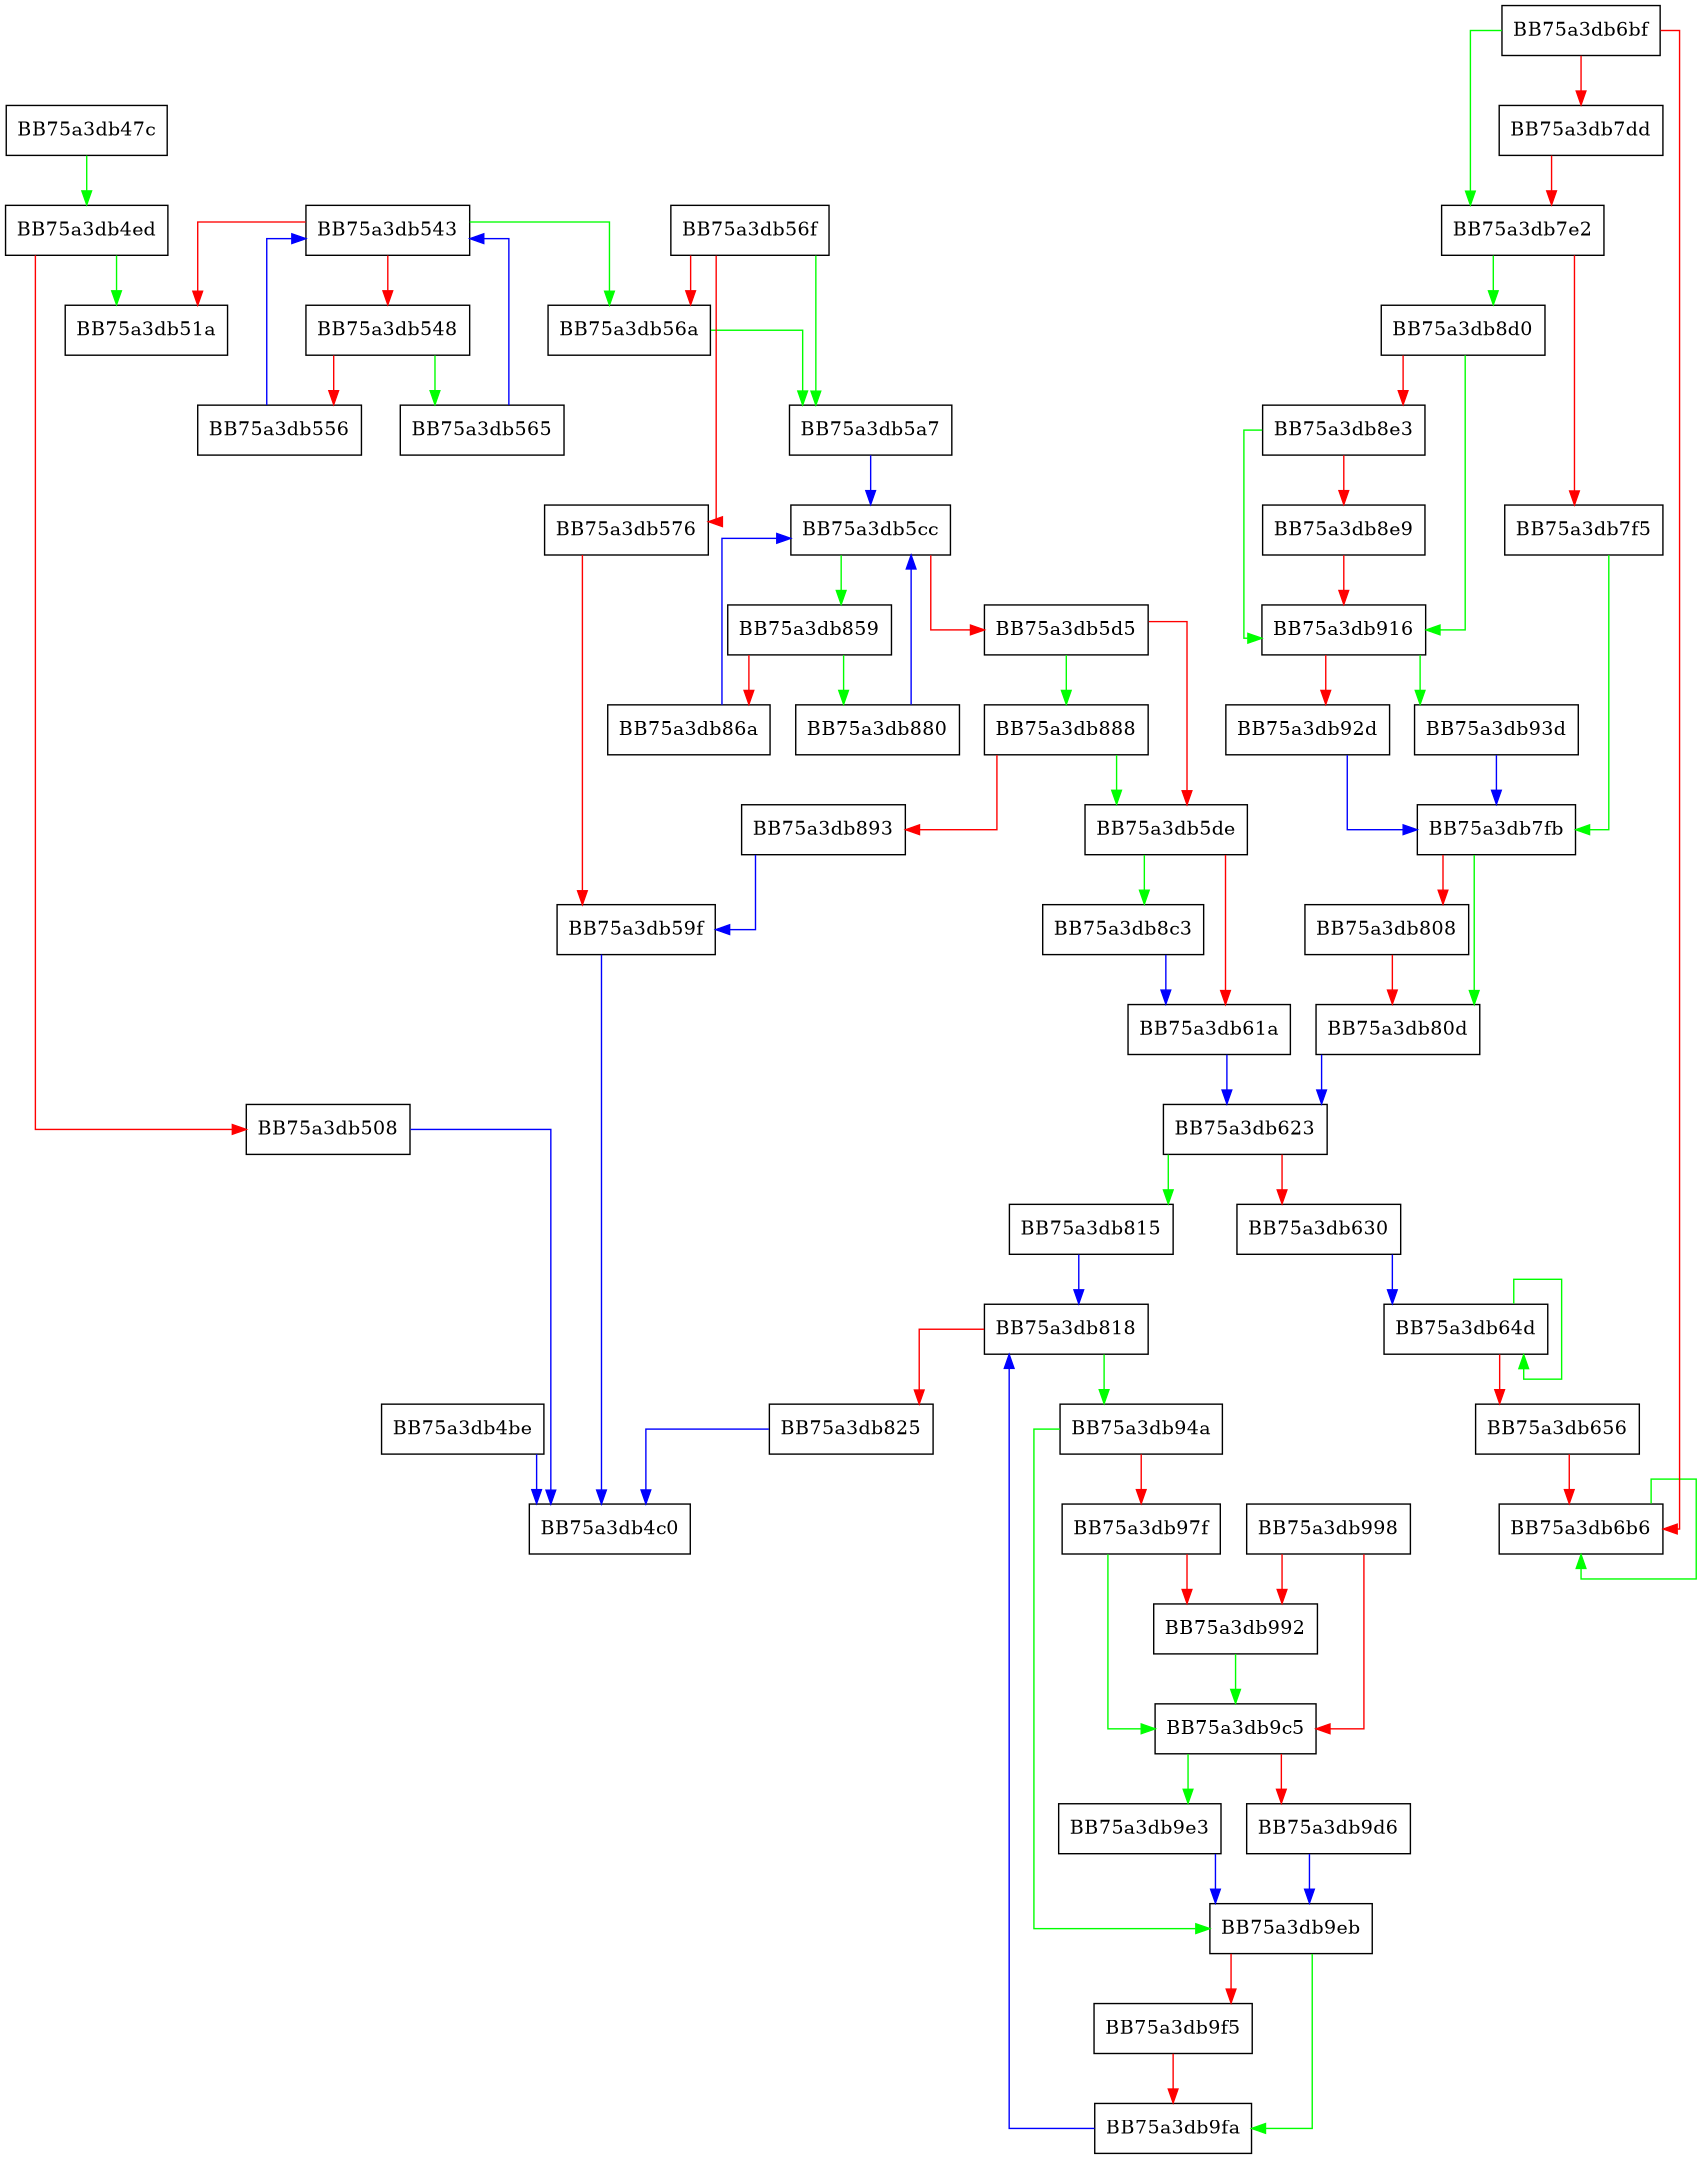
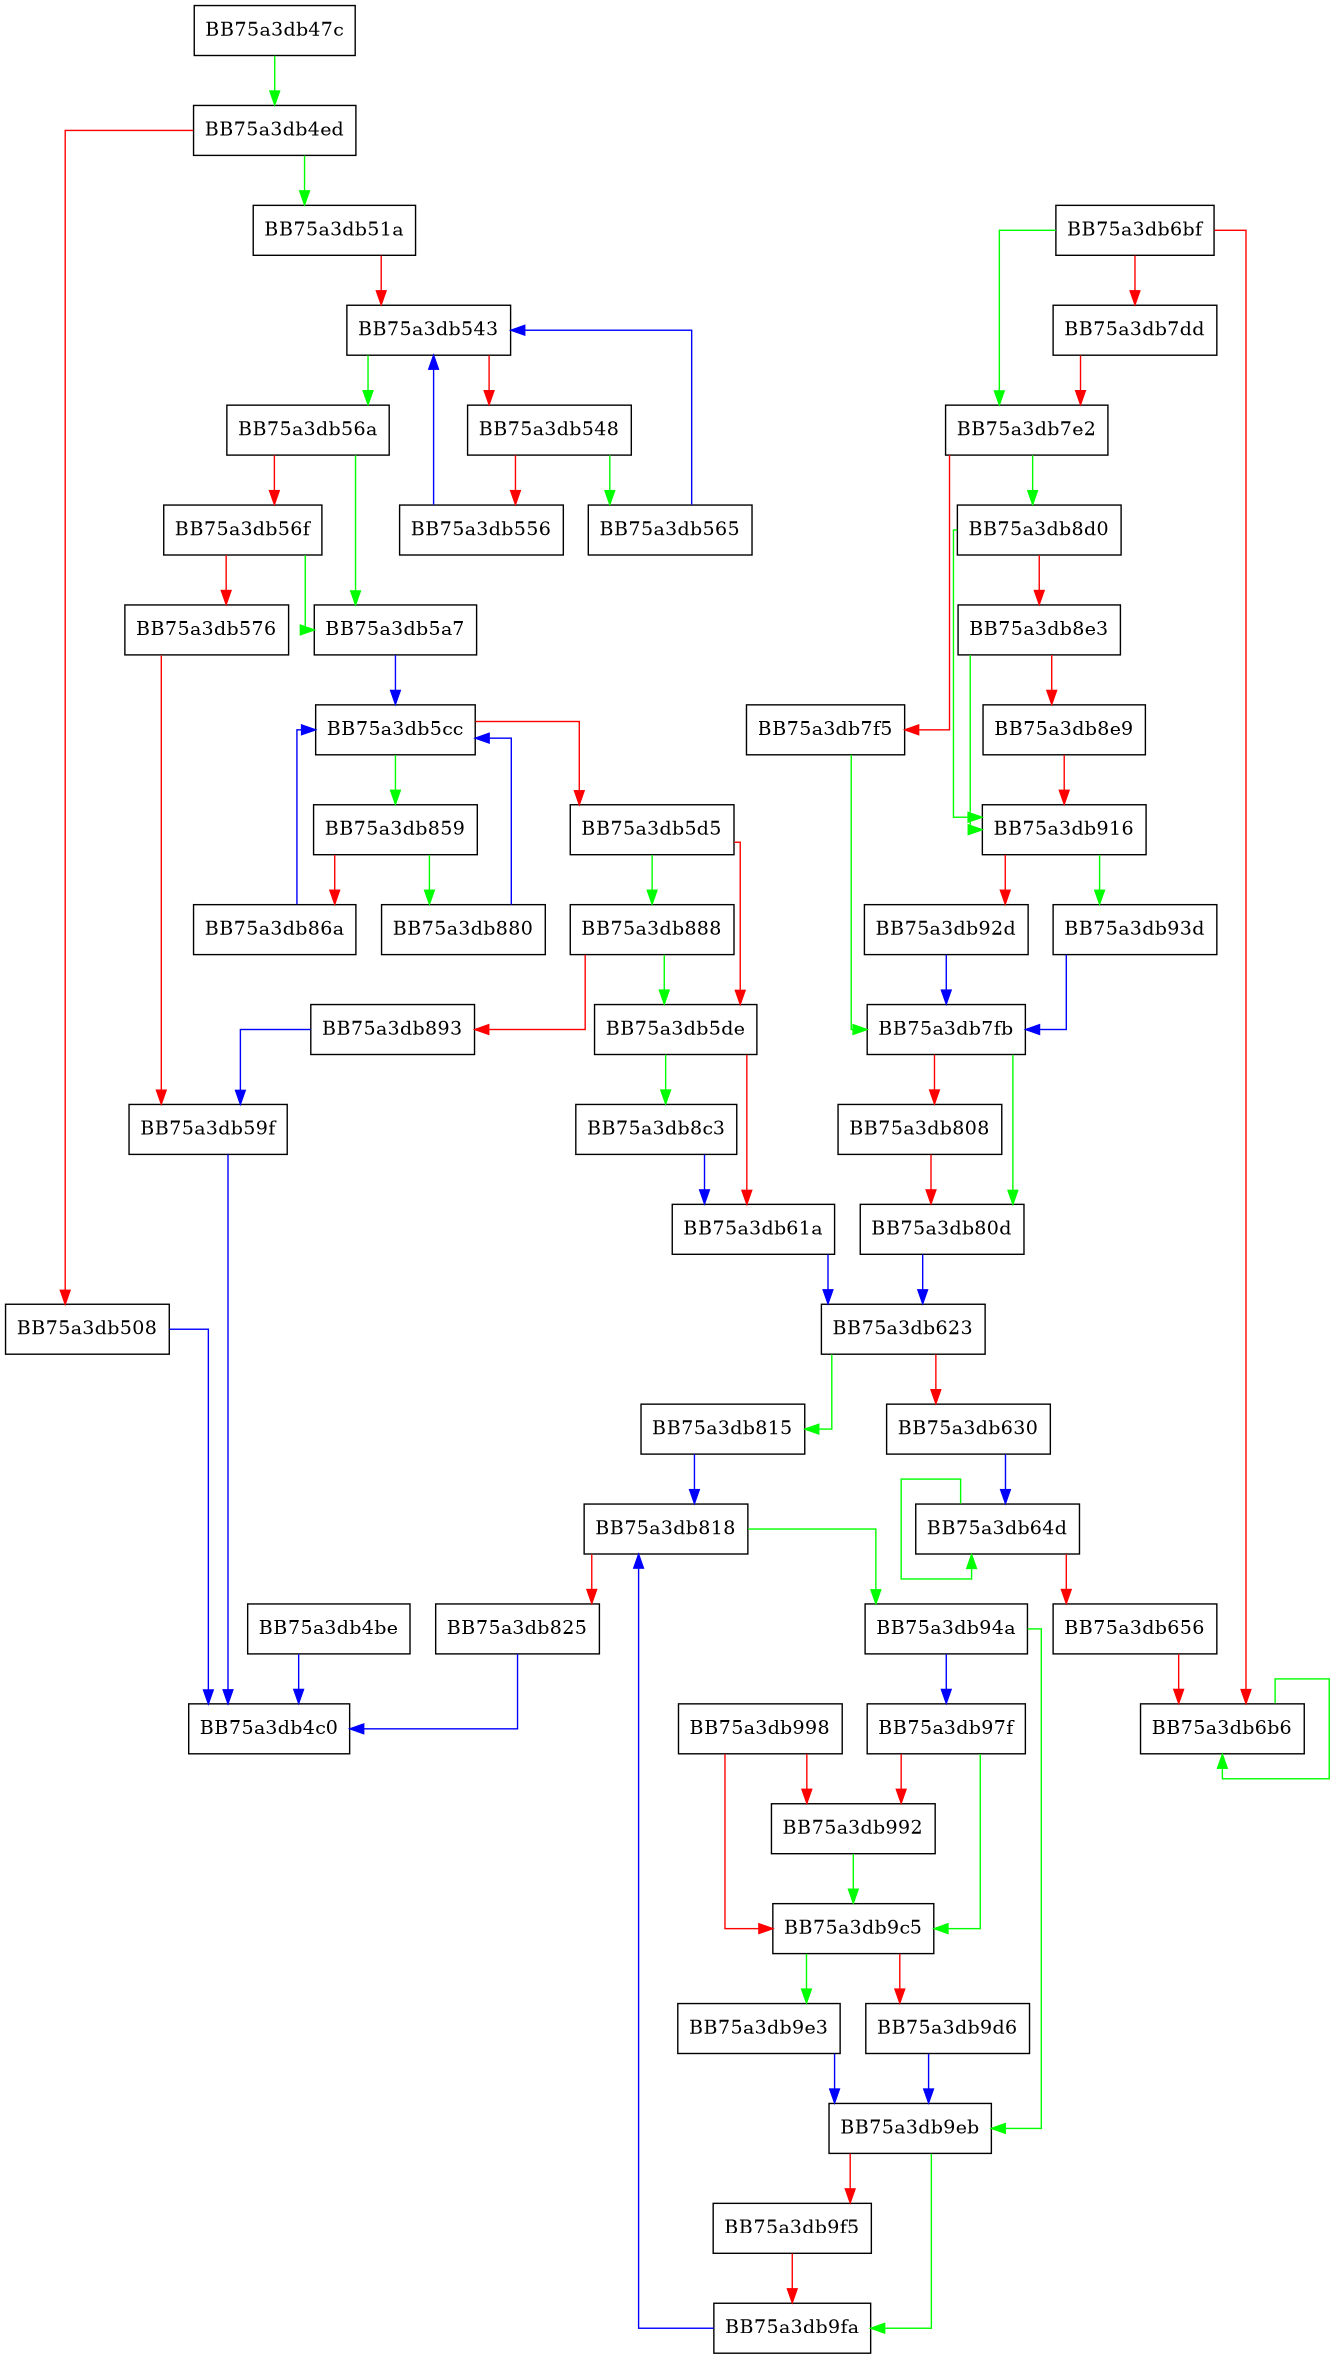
(217, 222) -> (381, 273)
(691, 273) -> (274, 473)
(1141, 1472) -> (946, 1672)
